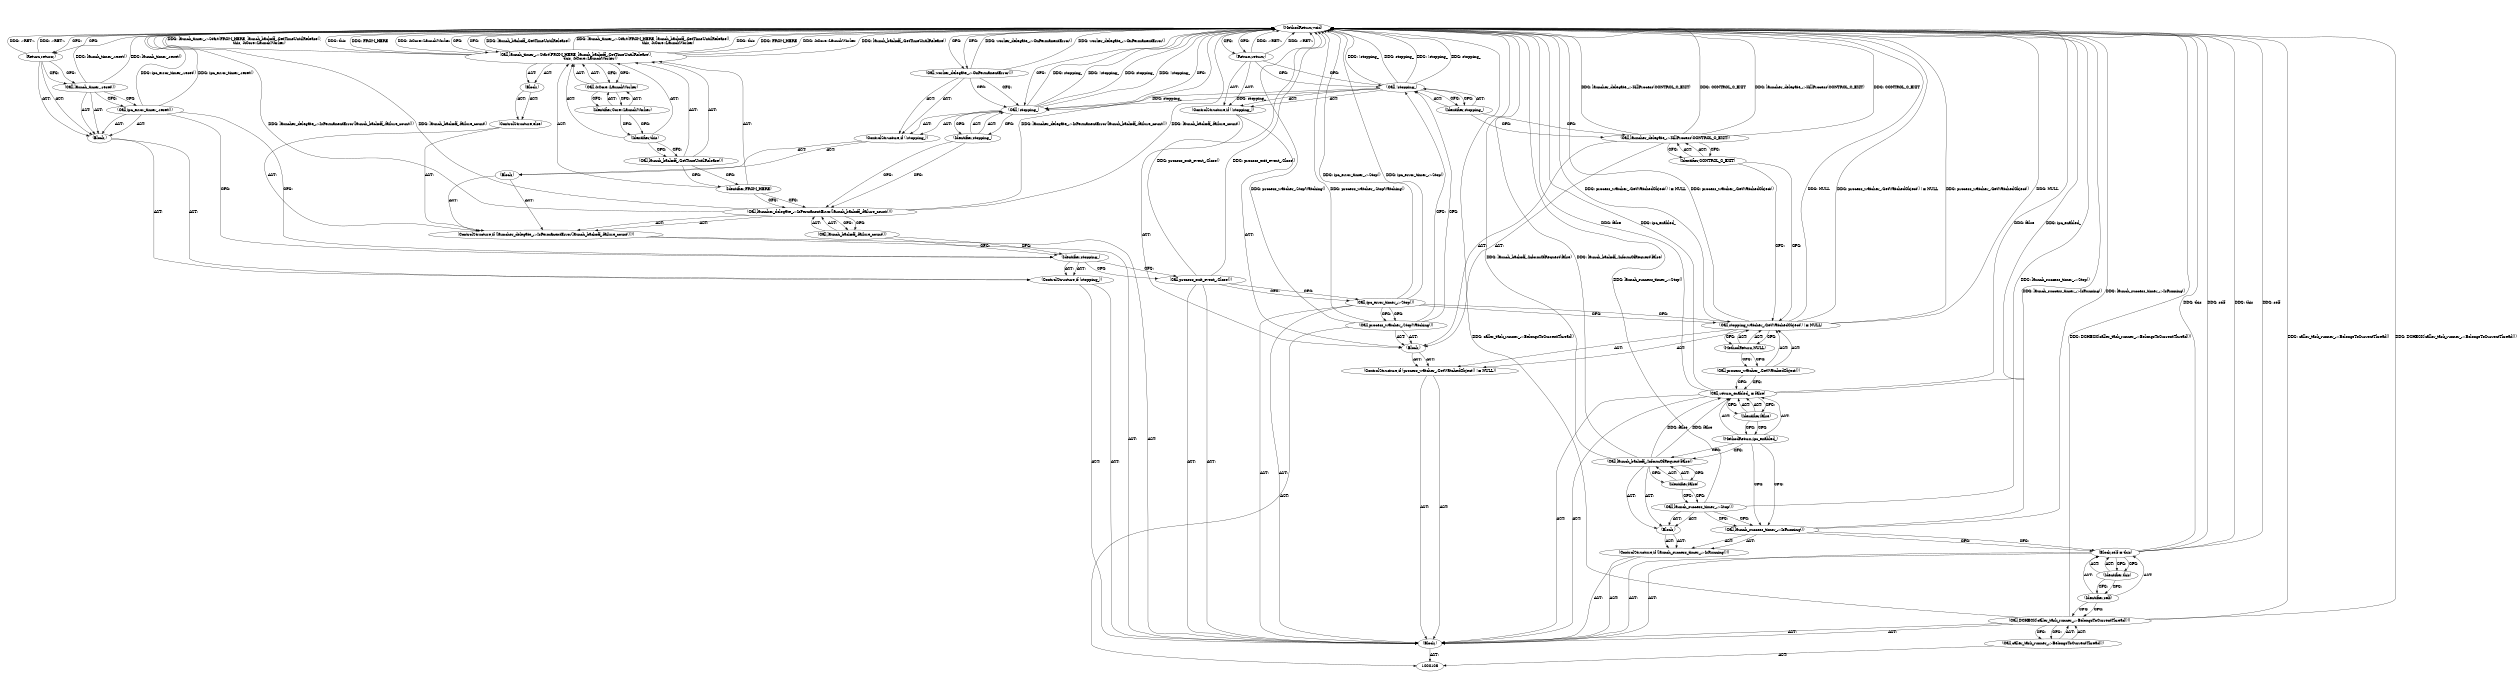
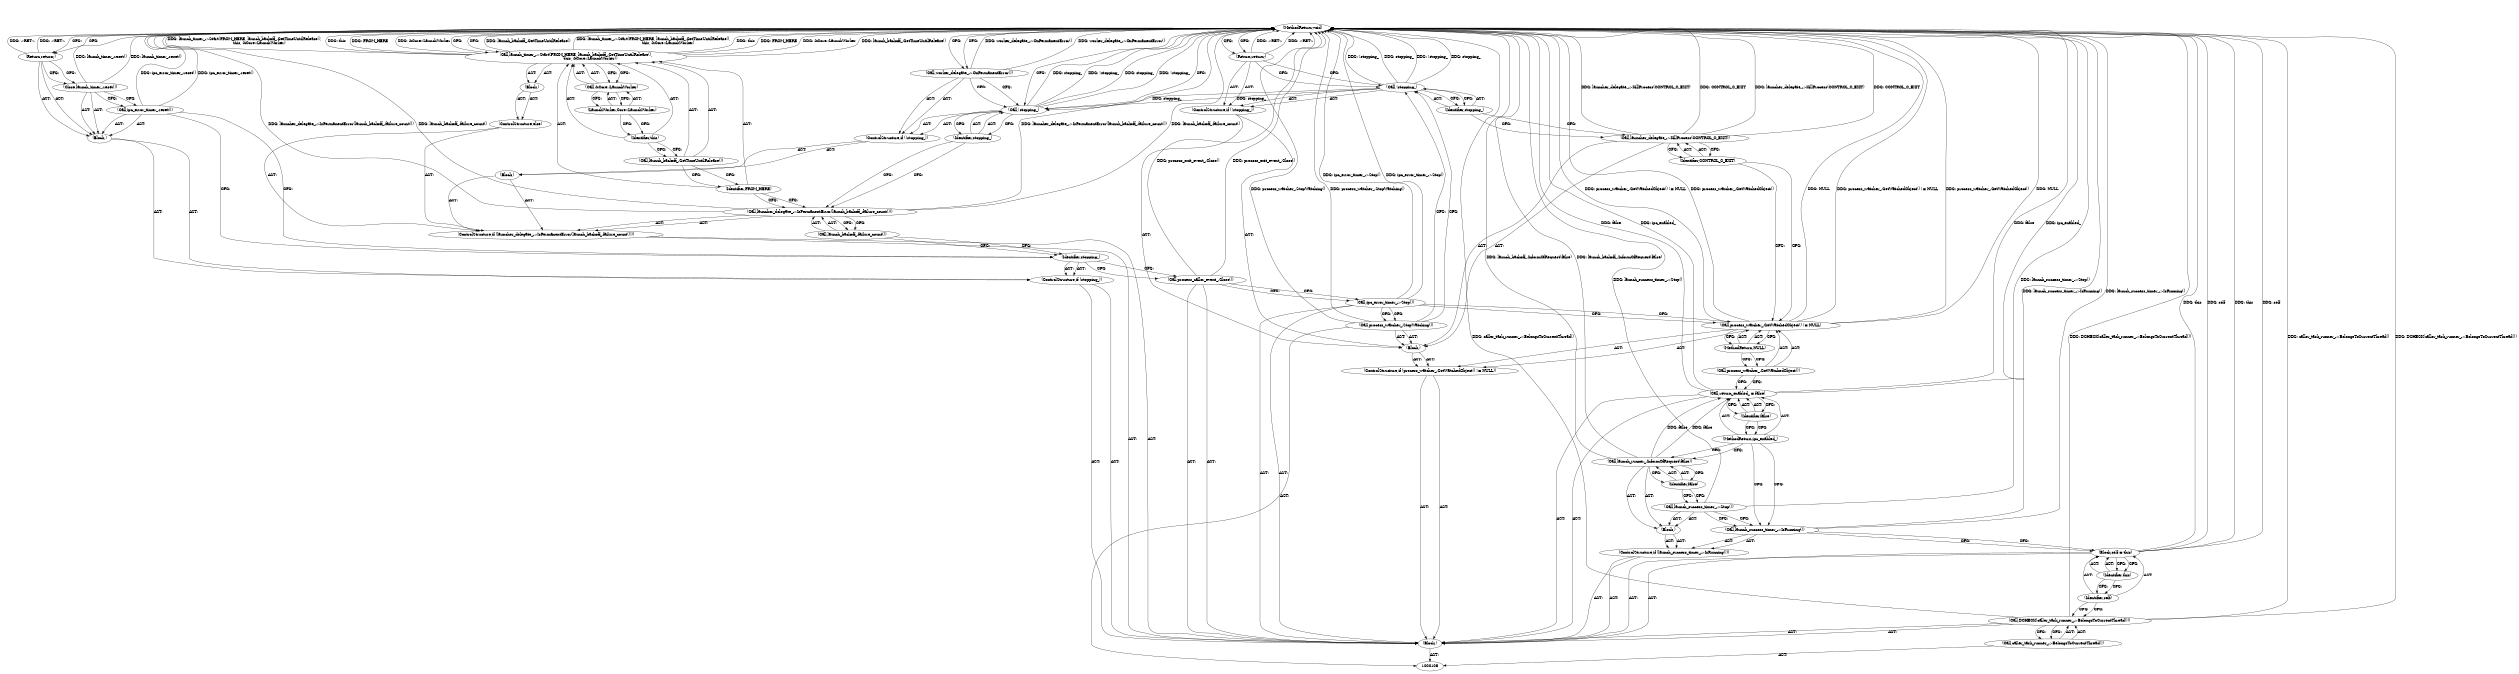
(90, 87) -> (90, 87)
(622, 110) -> (622, 110)
(1201, 280) -> (1201, 280)
(1771, 326) -> (1771, 326)
(1650, 462) -> (1650, 462)
